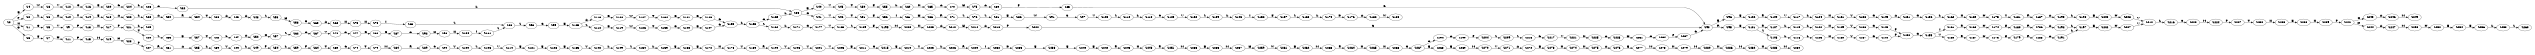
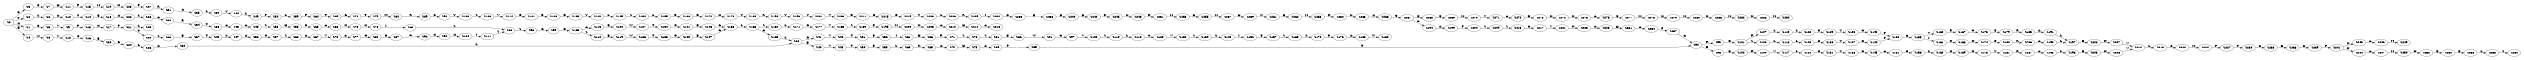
(1035, 28) -> none
